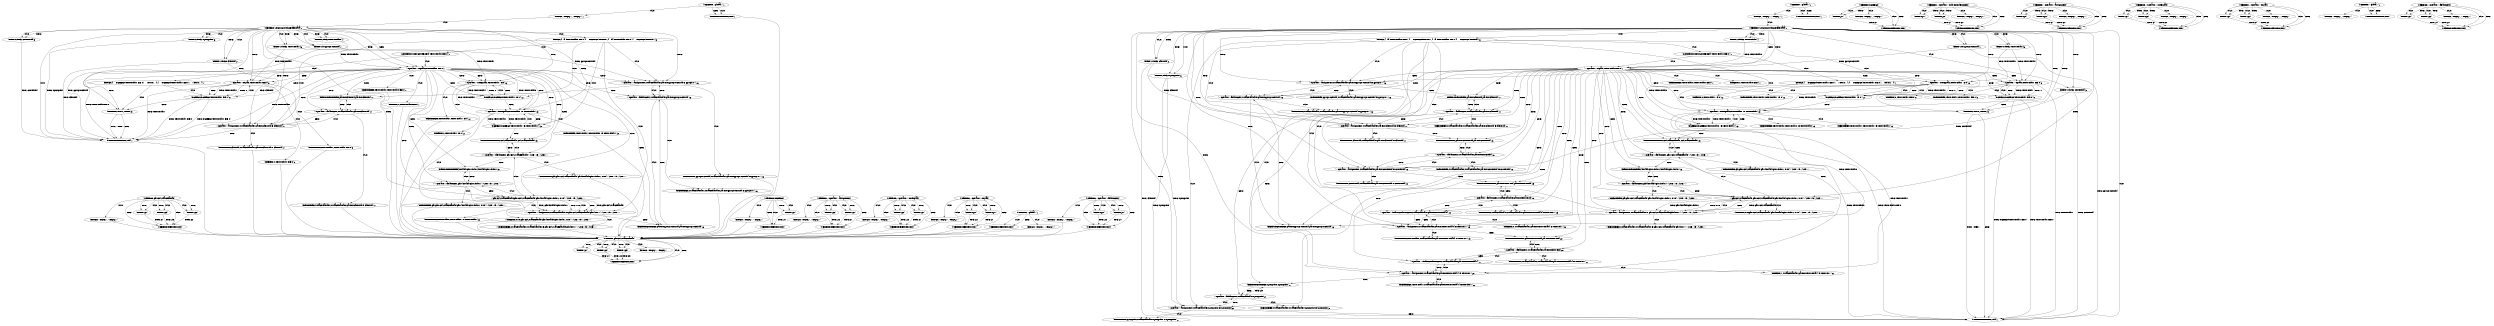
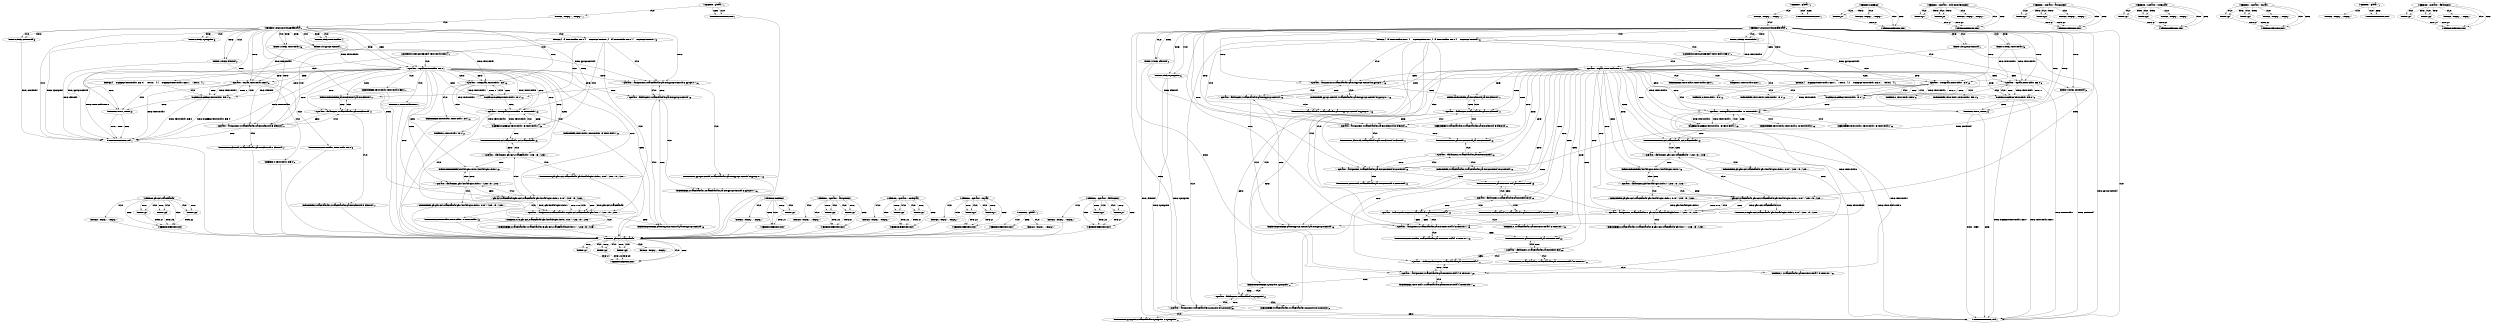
(1459, 147) -> none
(1259, 291) -> (1259, 291)
